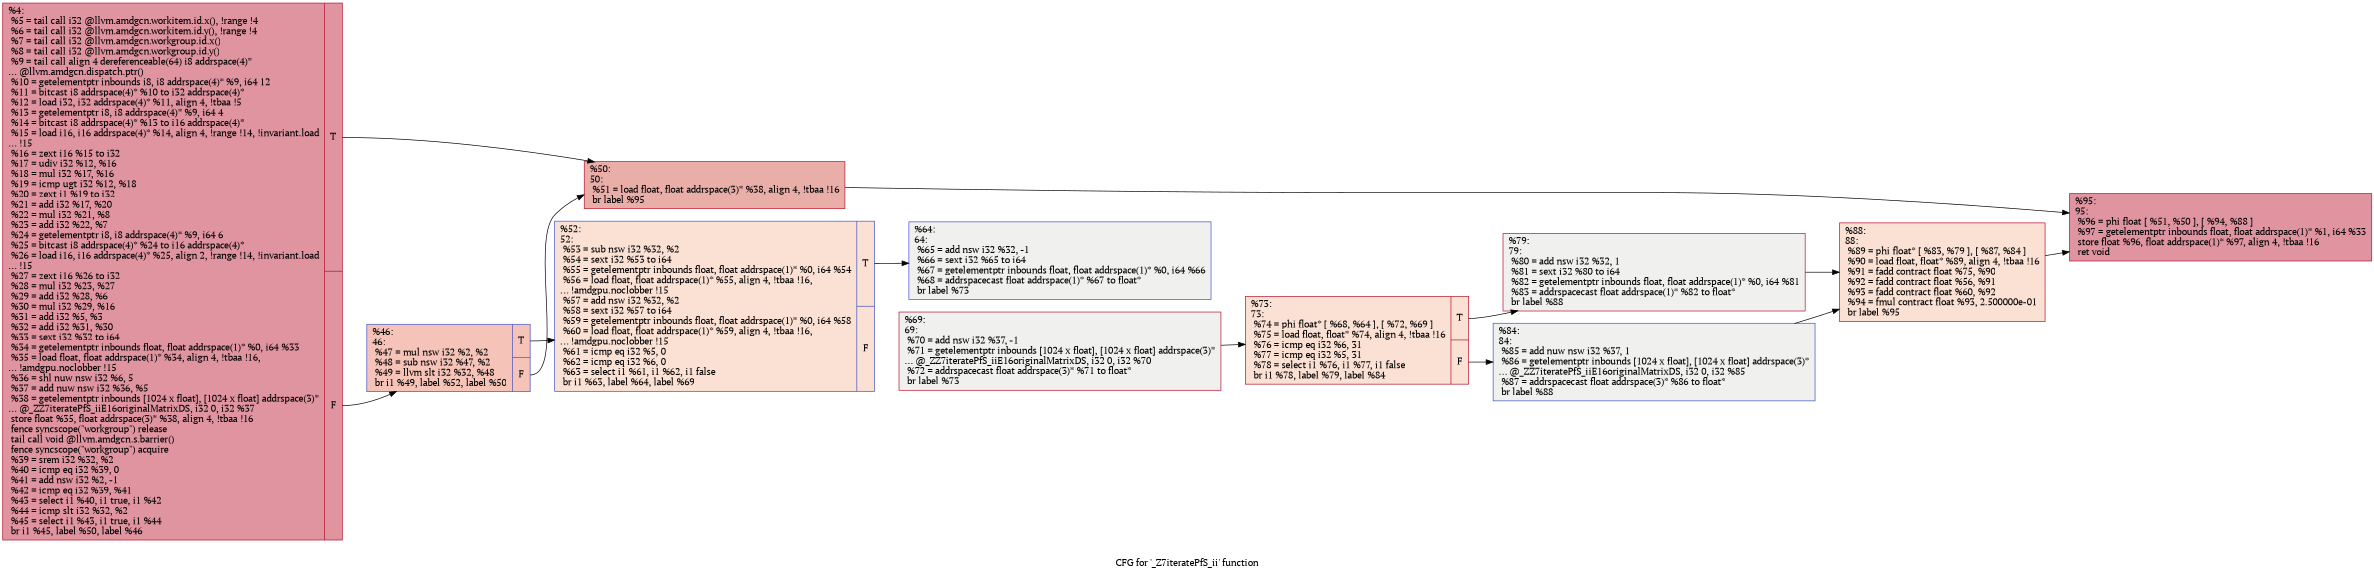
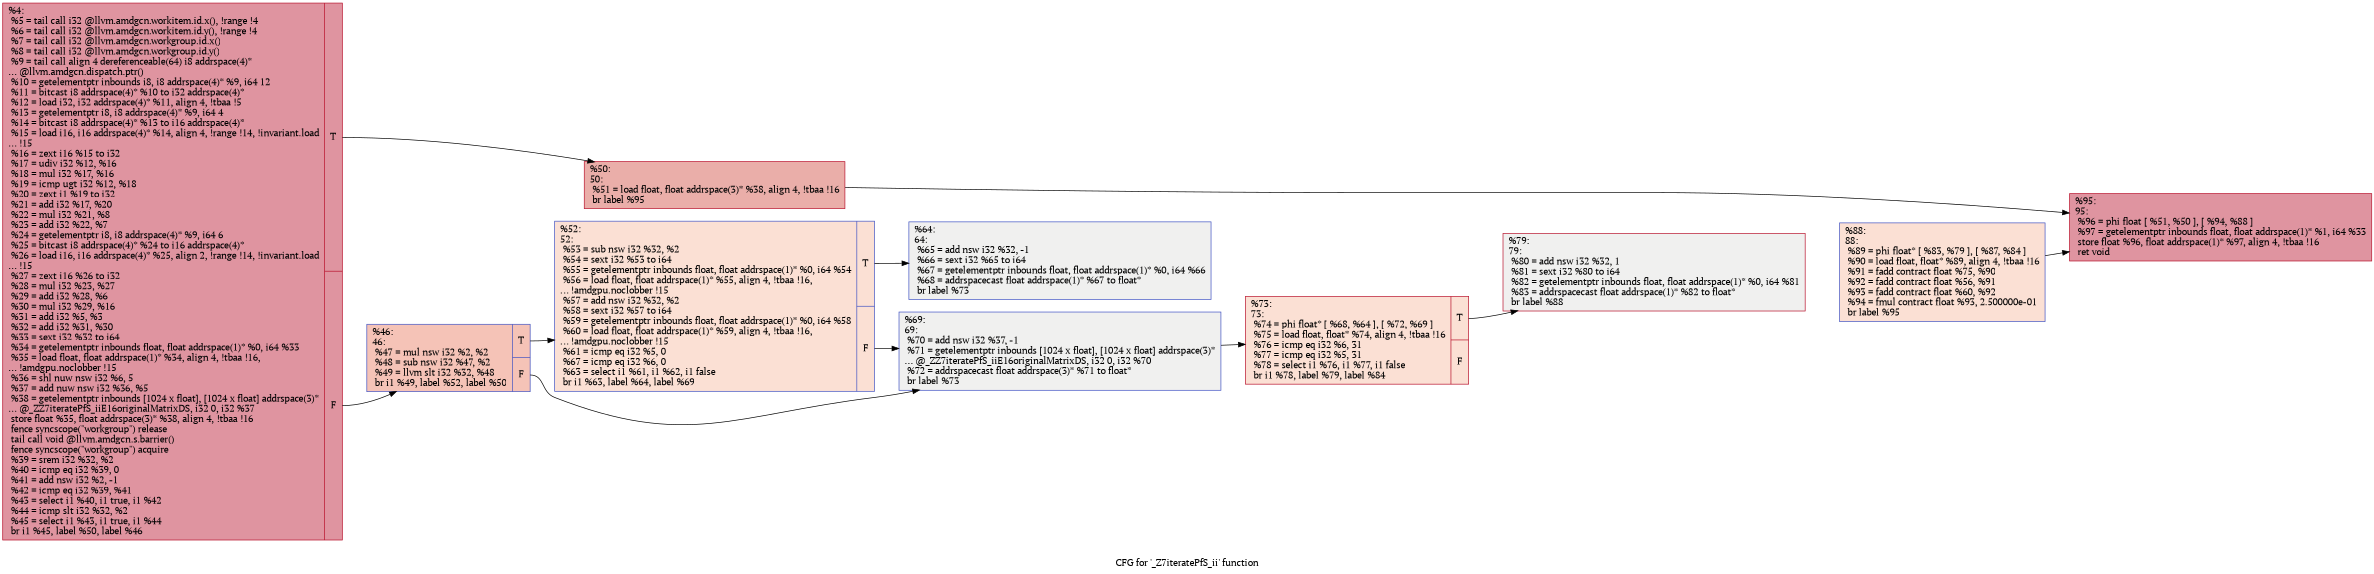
(1819, 272) -> none
(1942, 272) -> (1942, 272)
(546, 283) -> (716, 423)
none -> (883, 348)
(1060, 351) -> (1060, 351)
(613, 362) -> (613, 362)
(1654, 362) -> none
